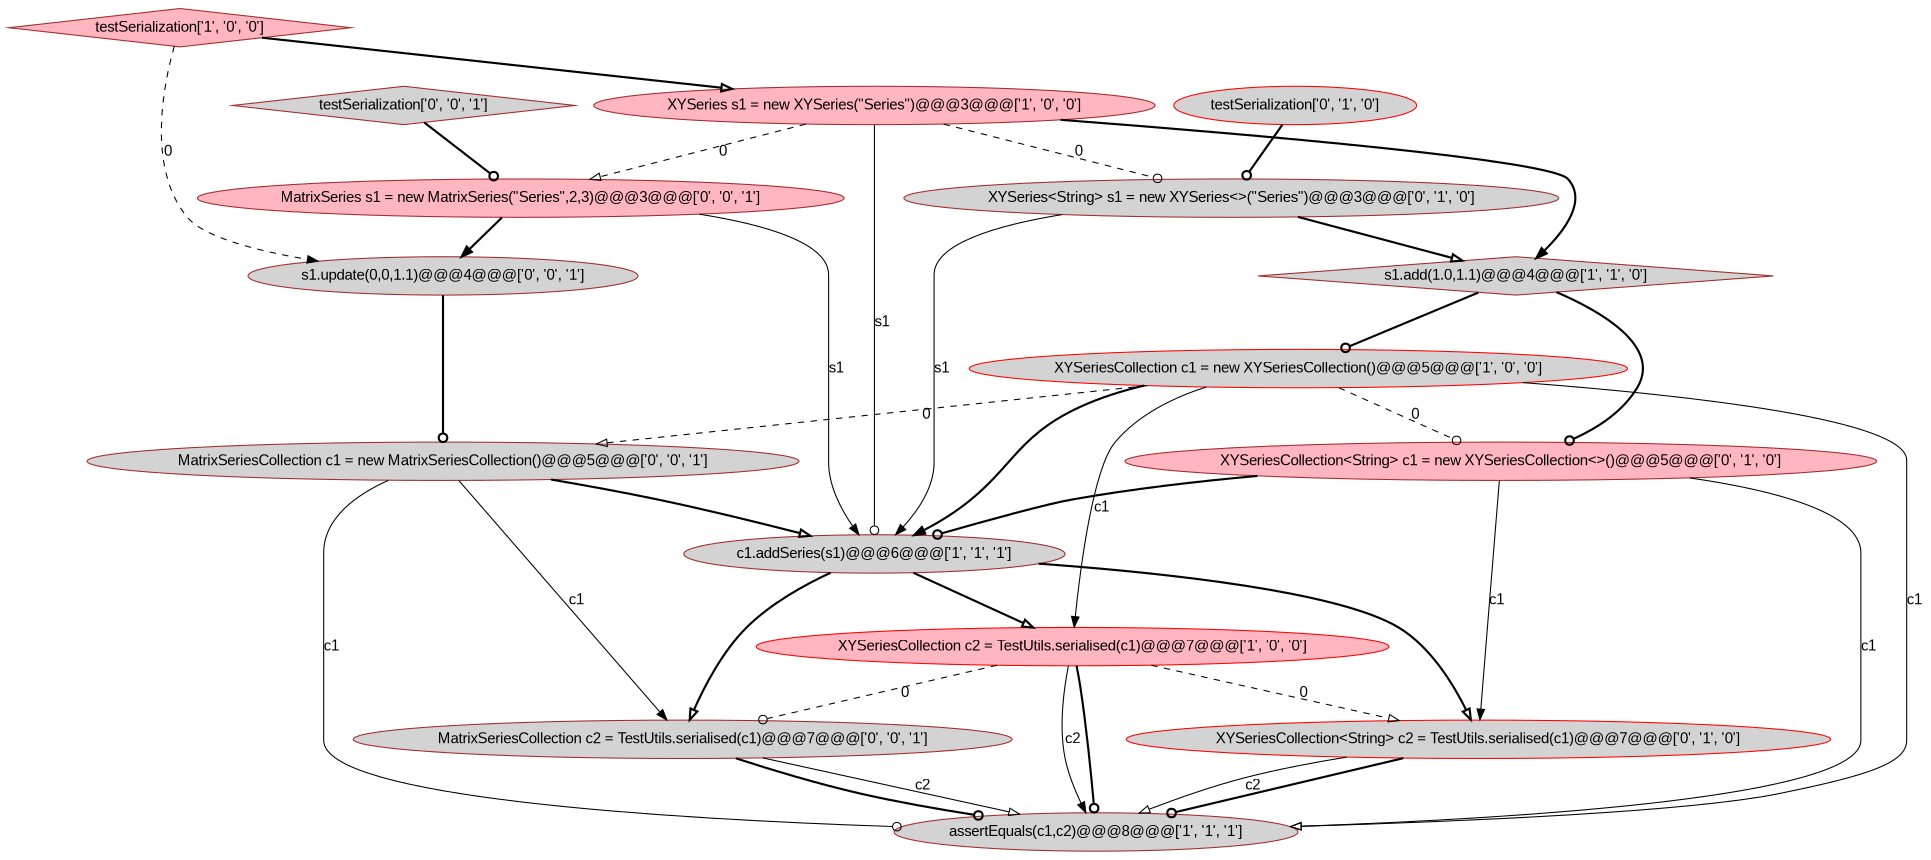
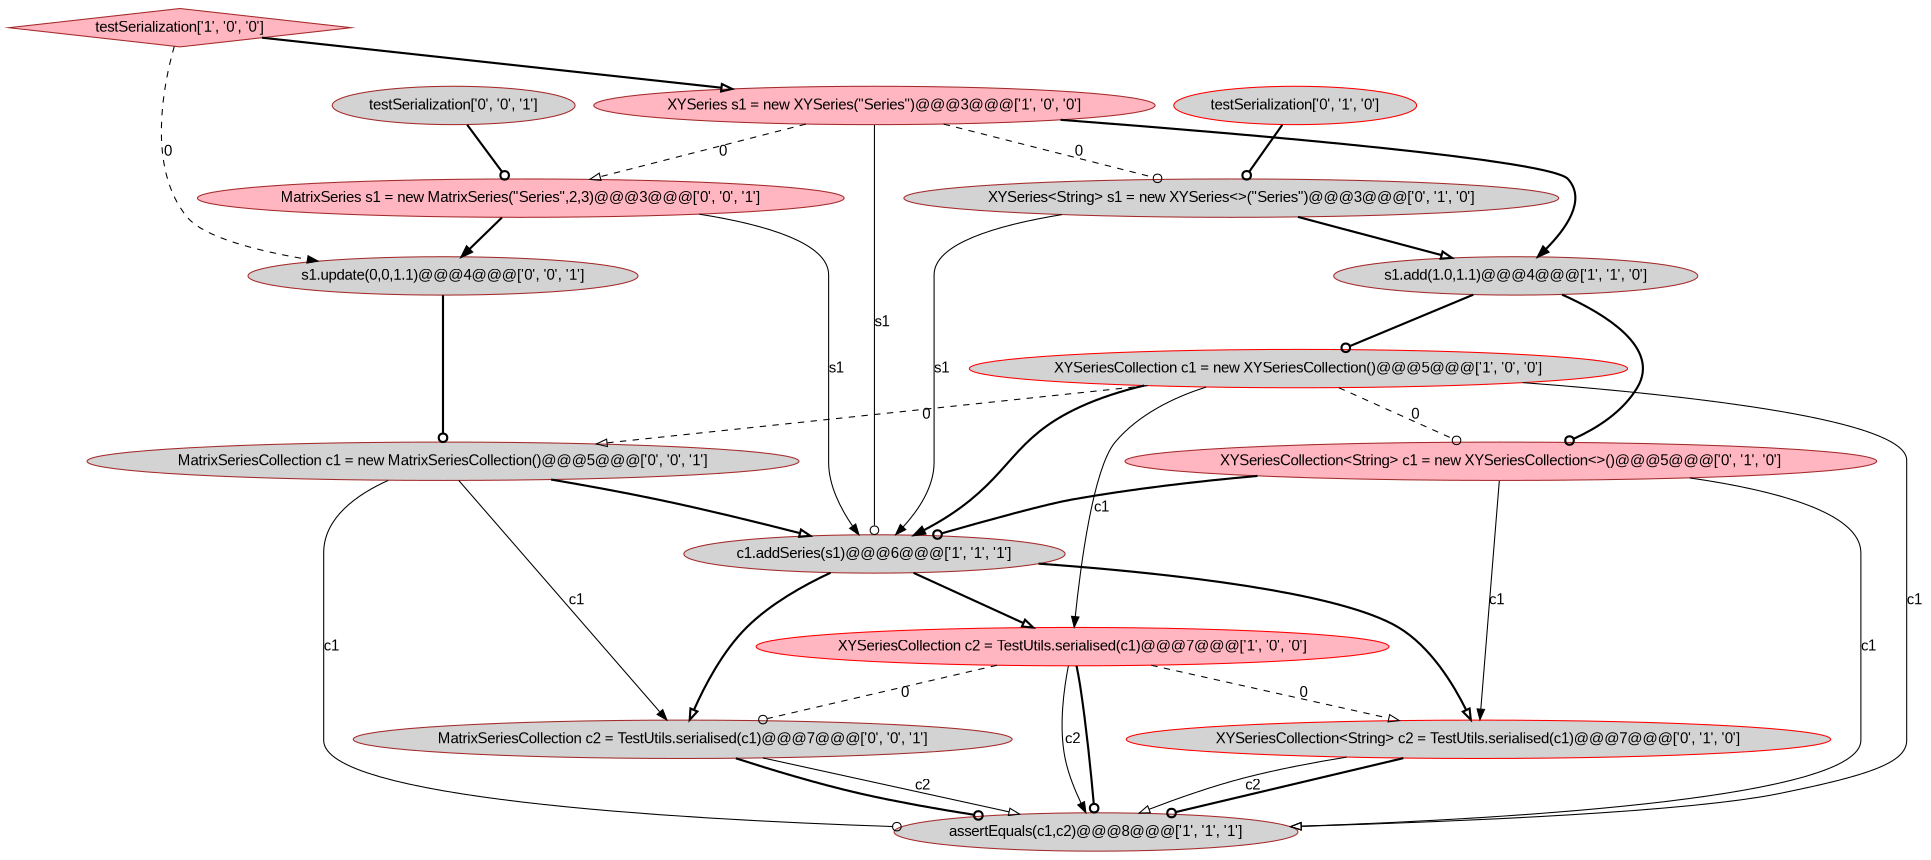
(404, 105) -> (454, 105)
(1516, 276) -> (1516, 276)
